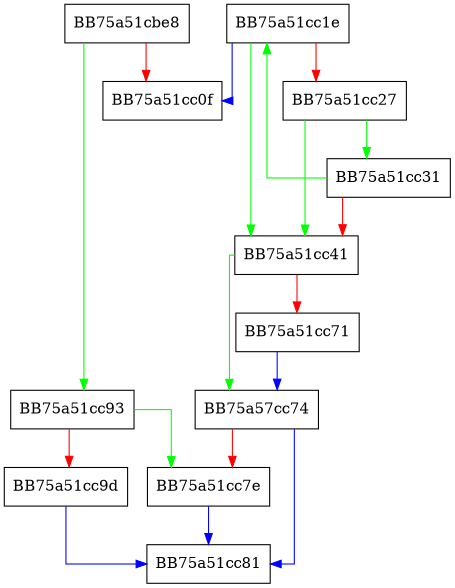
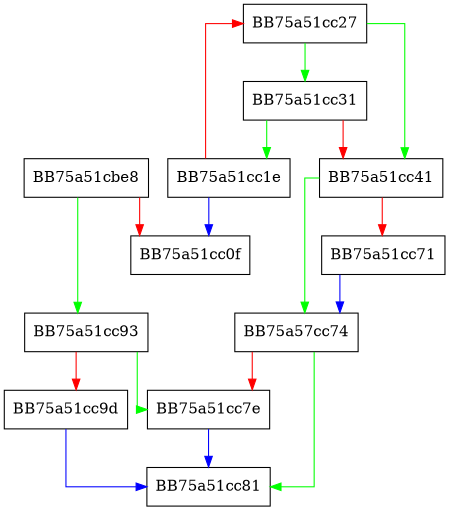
(251, 134) -> none
(294, 503) -> (314, 436)
